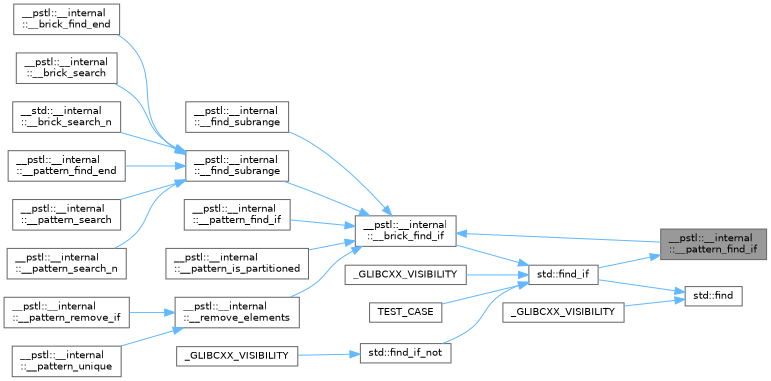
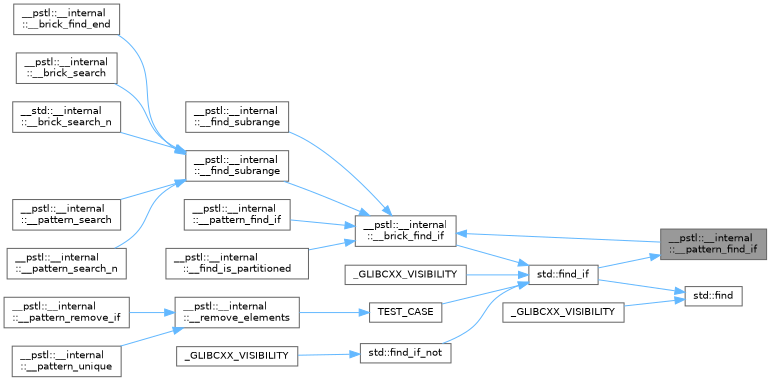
(67, 166) -> none
(237, 264) -> (237, 264)
(323, 276) -> (329, 313)
